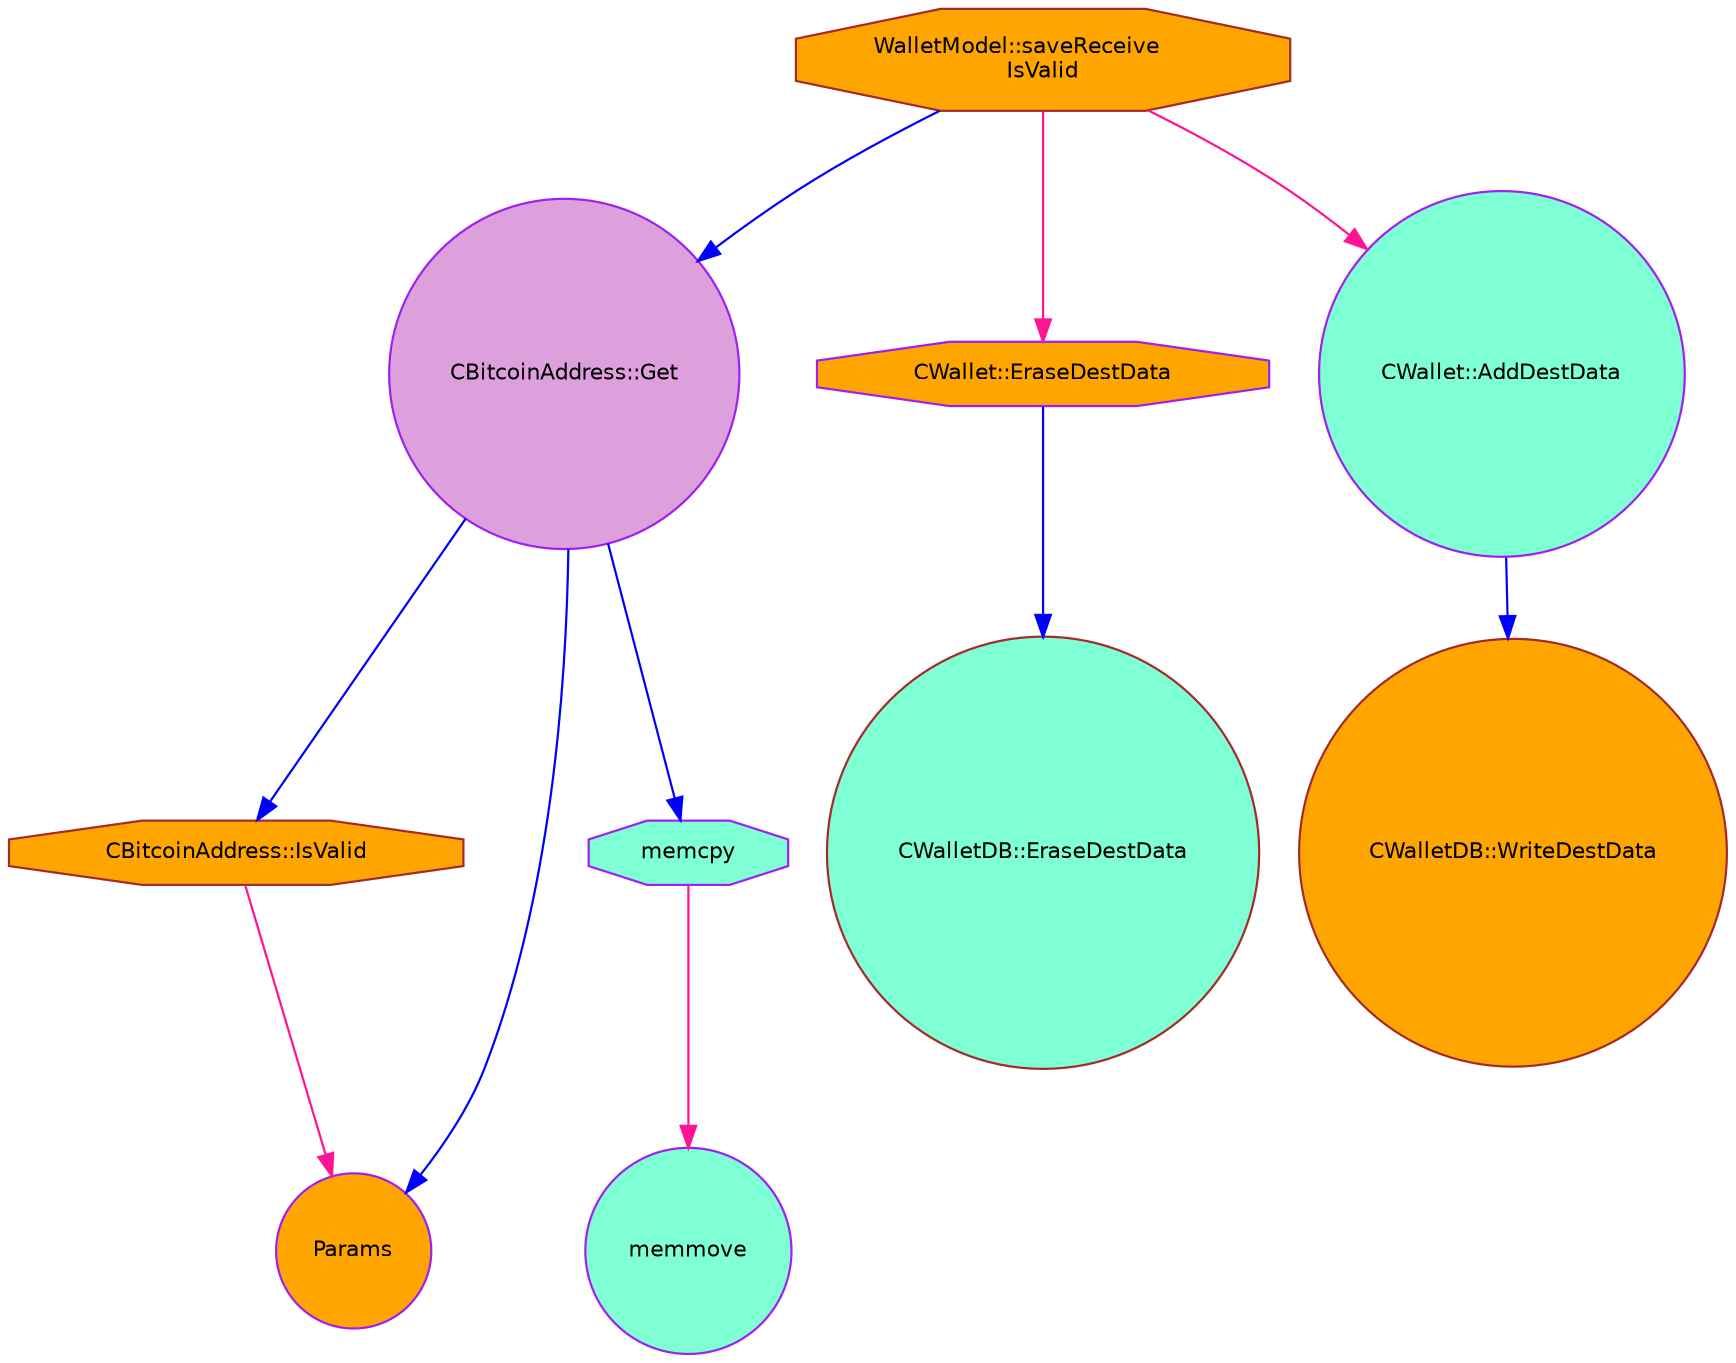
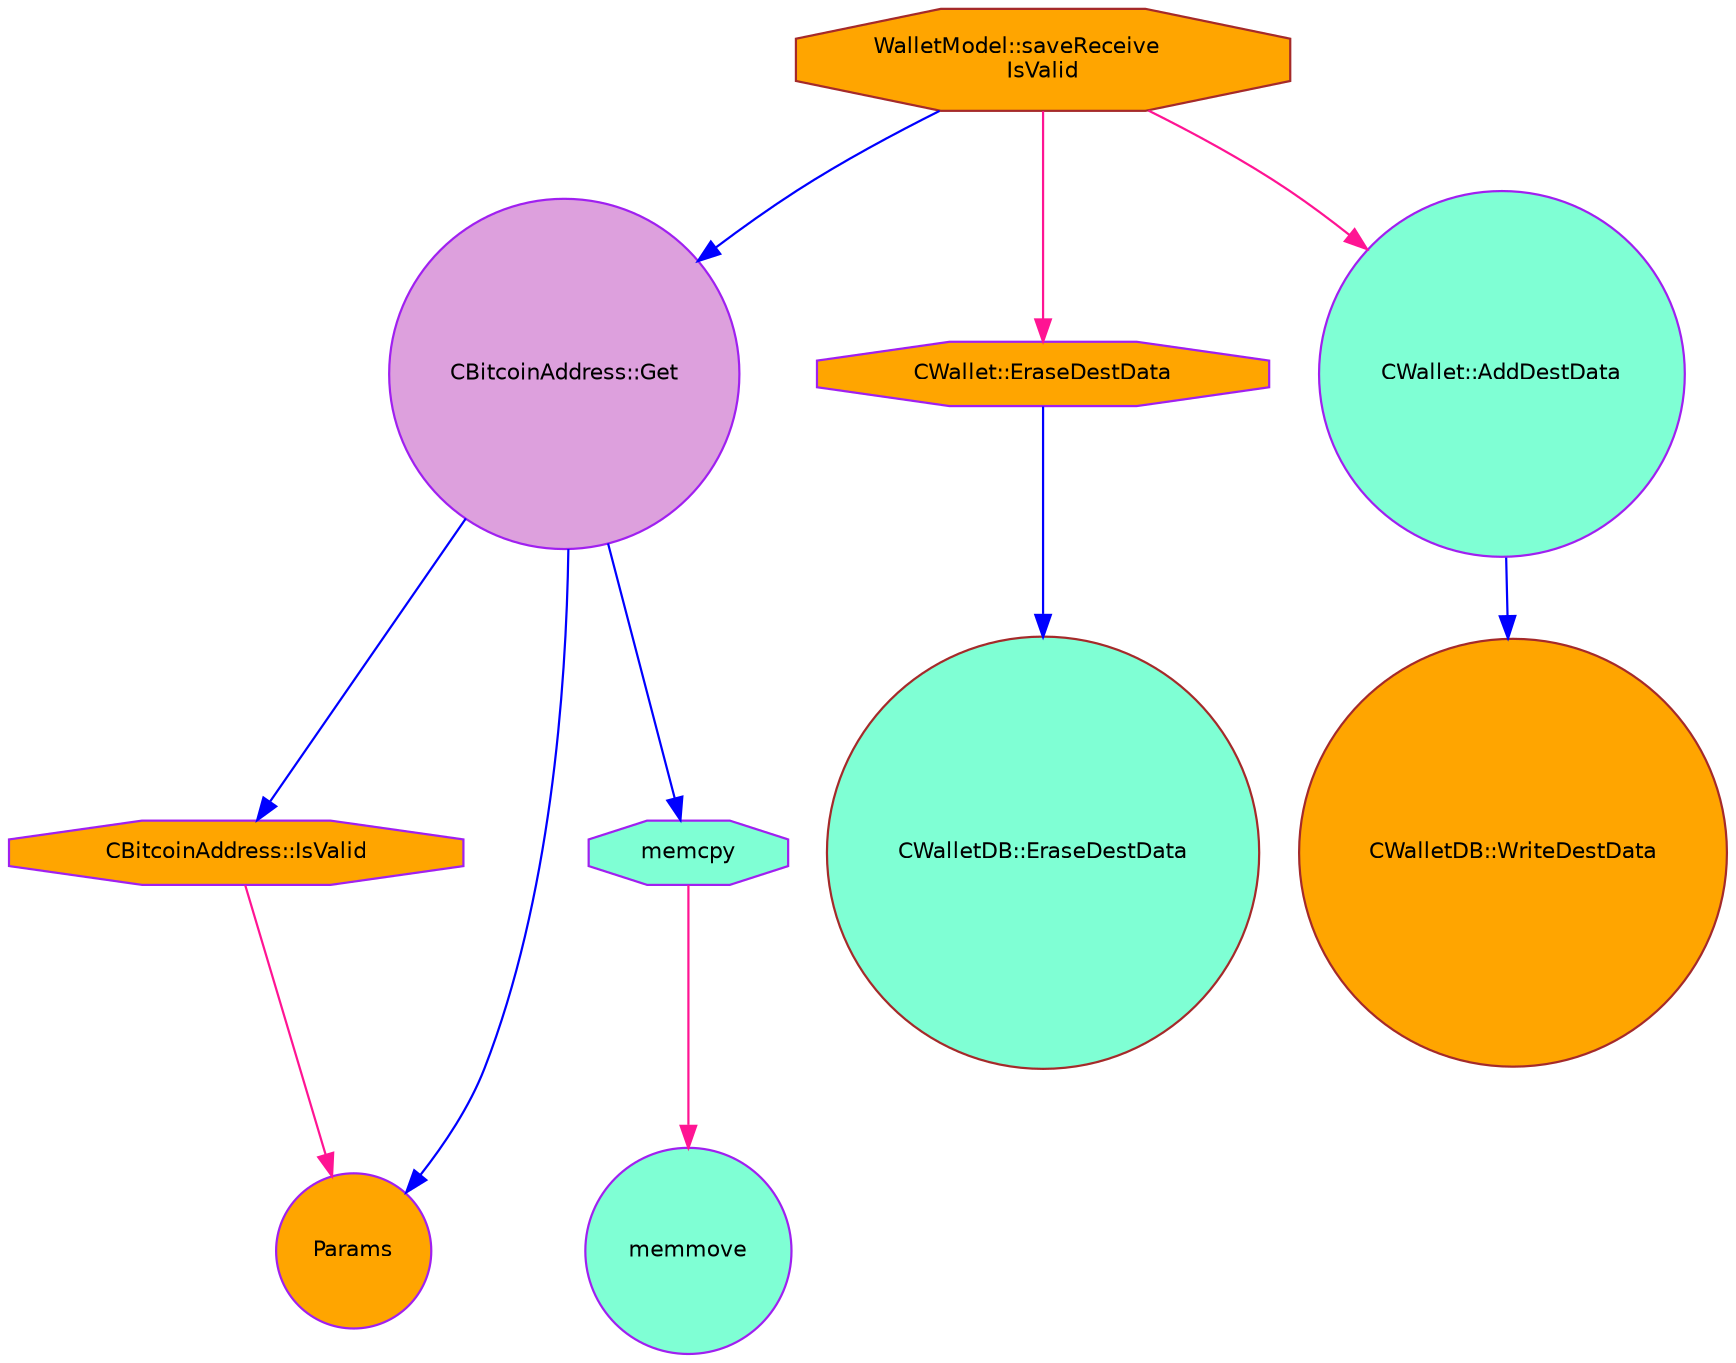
(236, 853) -> (236, 853)
